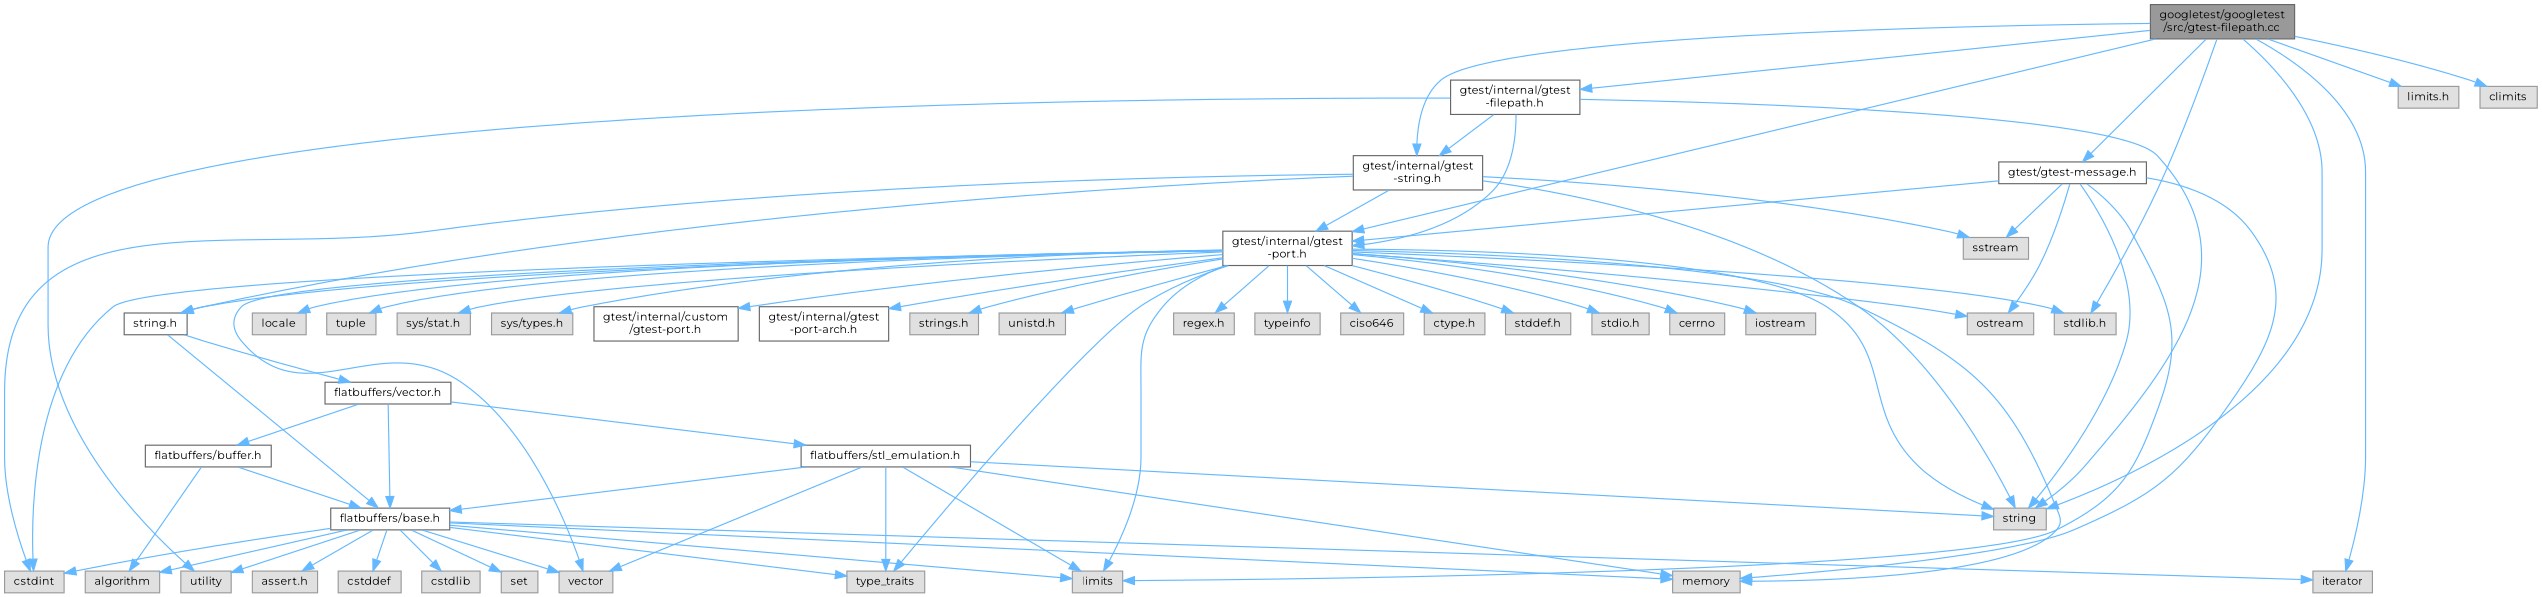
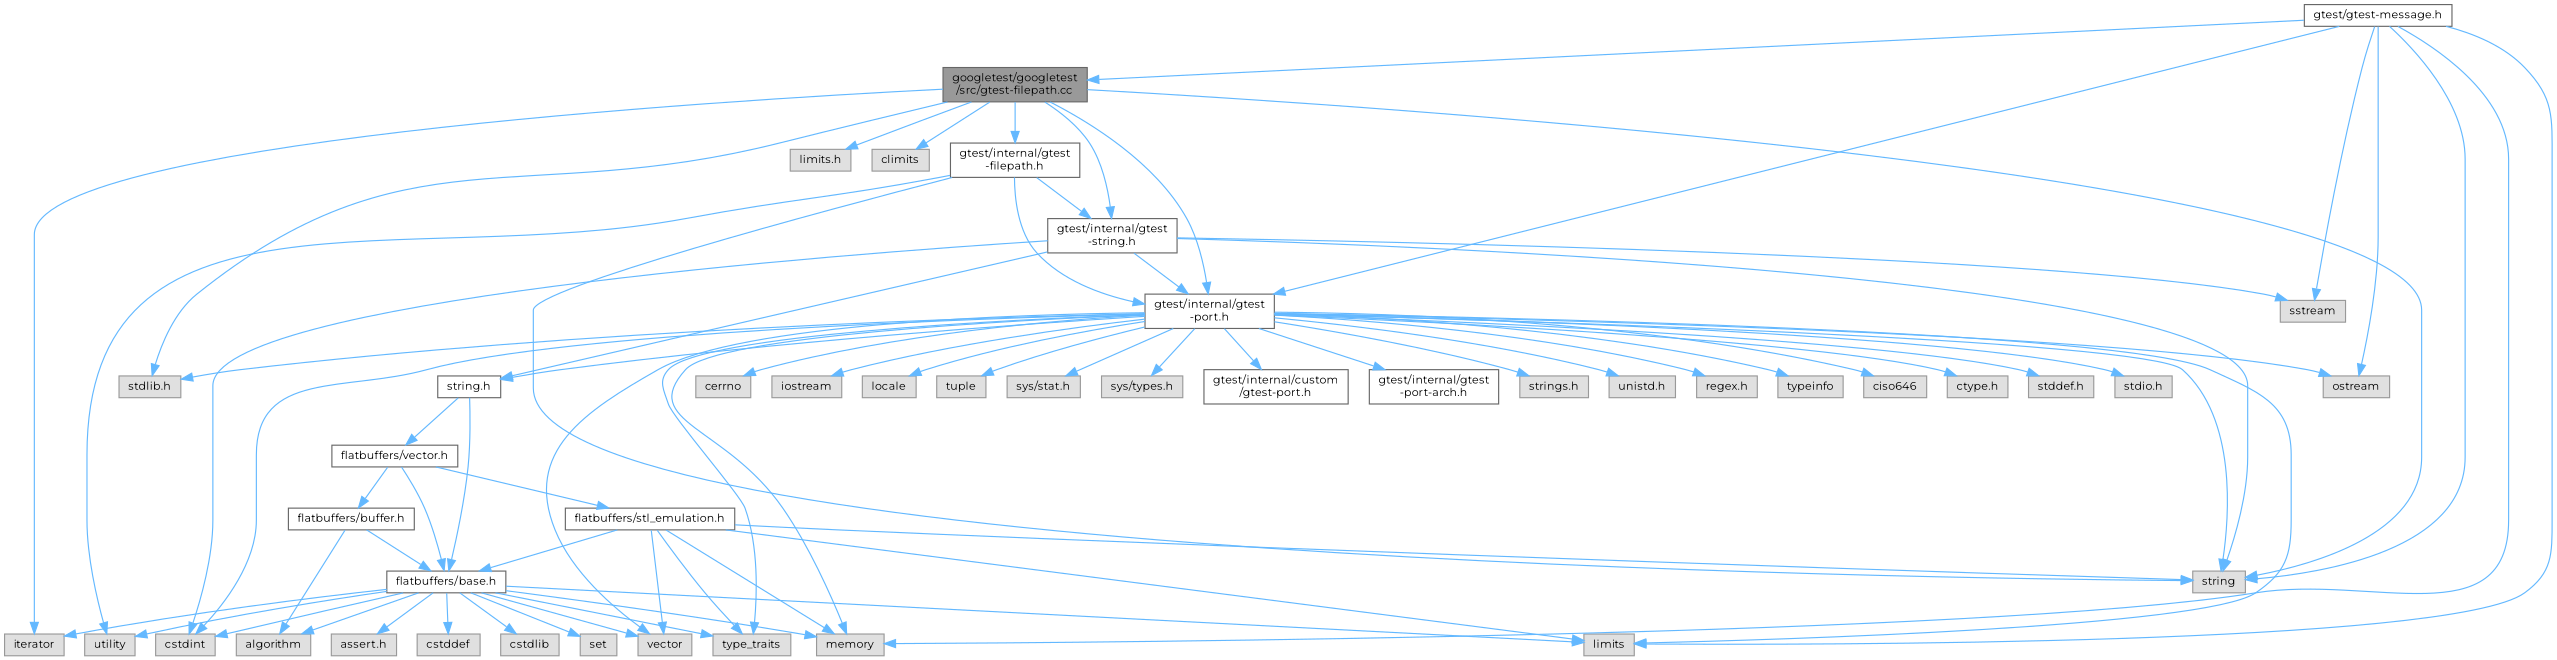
(2149, 96) -> (1702, 50)
